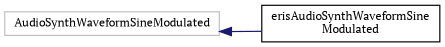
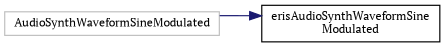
(246, 31) -> (235, 16)
